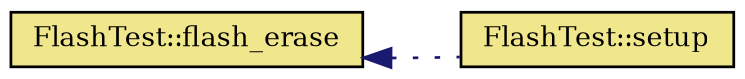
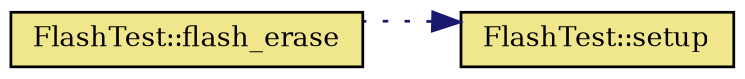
(425, 58) -> (398, 21)
